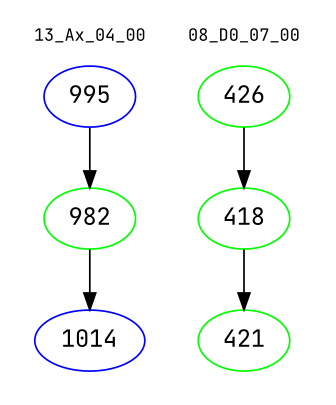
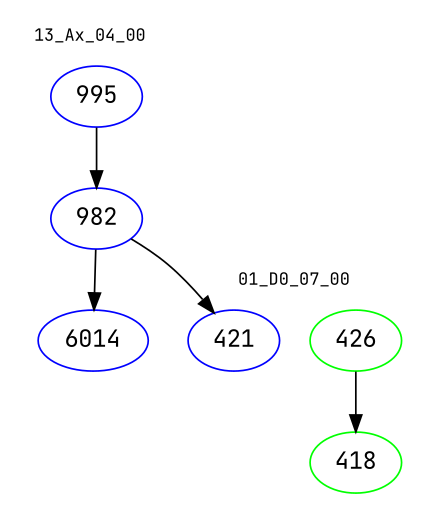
(245, 36) -> (295, 280)
(90, 219) -> (97, 219)
(244, 271) -> (185, 280)
(90, 341) -> (93, 341)
(244, 341) -> (234, 341)
